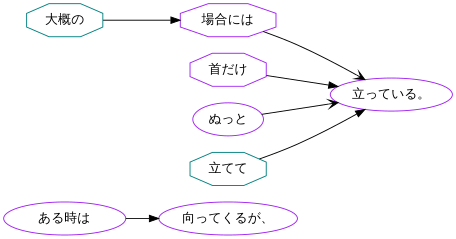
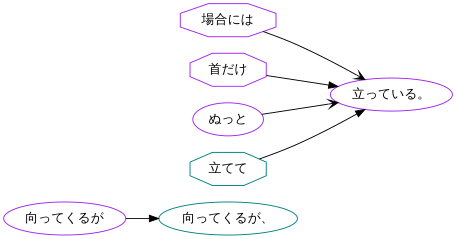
(65, 20) -> none
(65, 218) -> (65, 218)
(228, 218) -> (228, 218)
